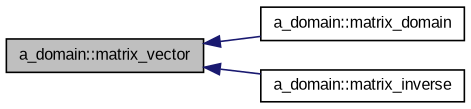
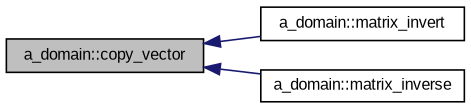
(363, 24) -> (363, 24)
(105, 56) -> (105, 56)
